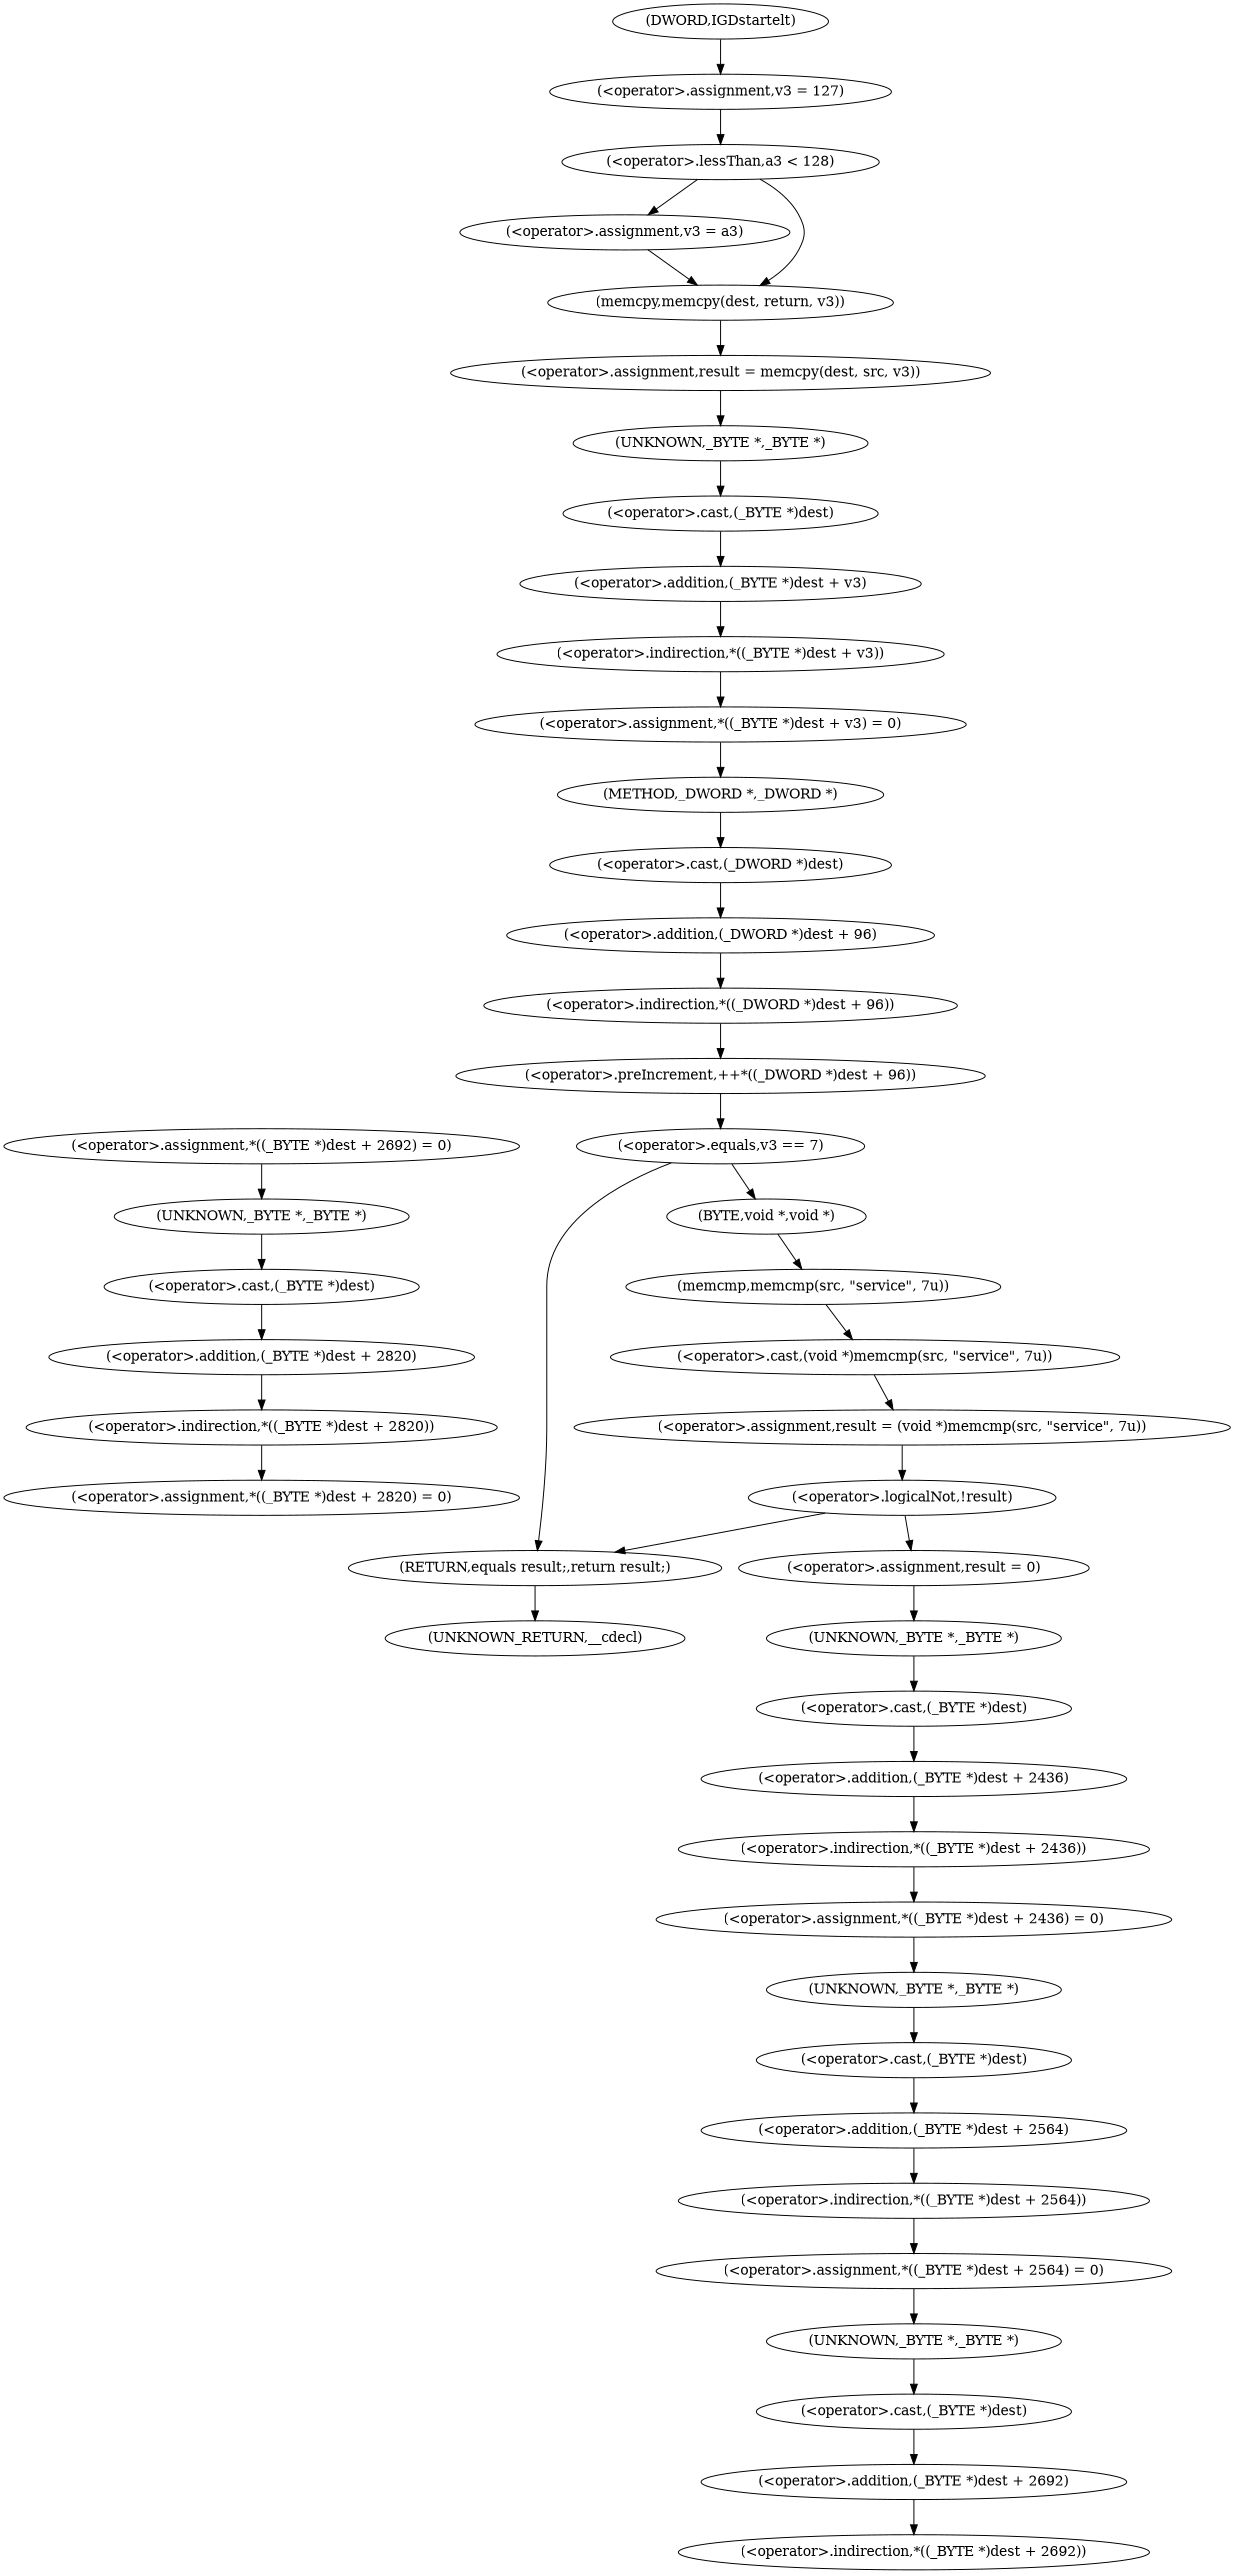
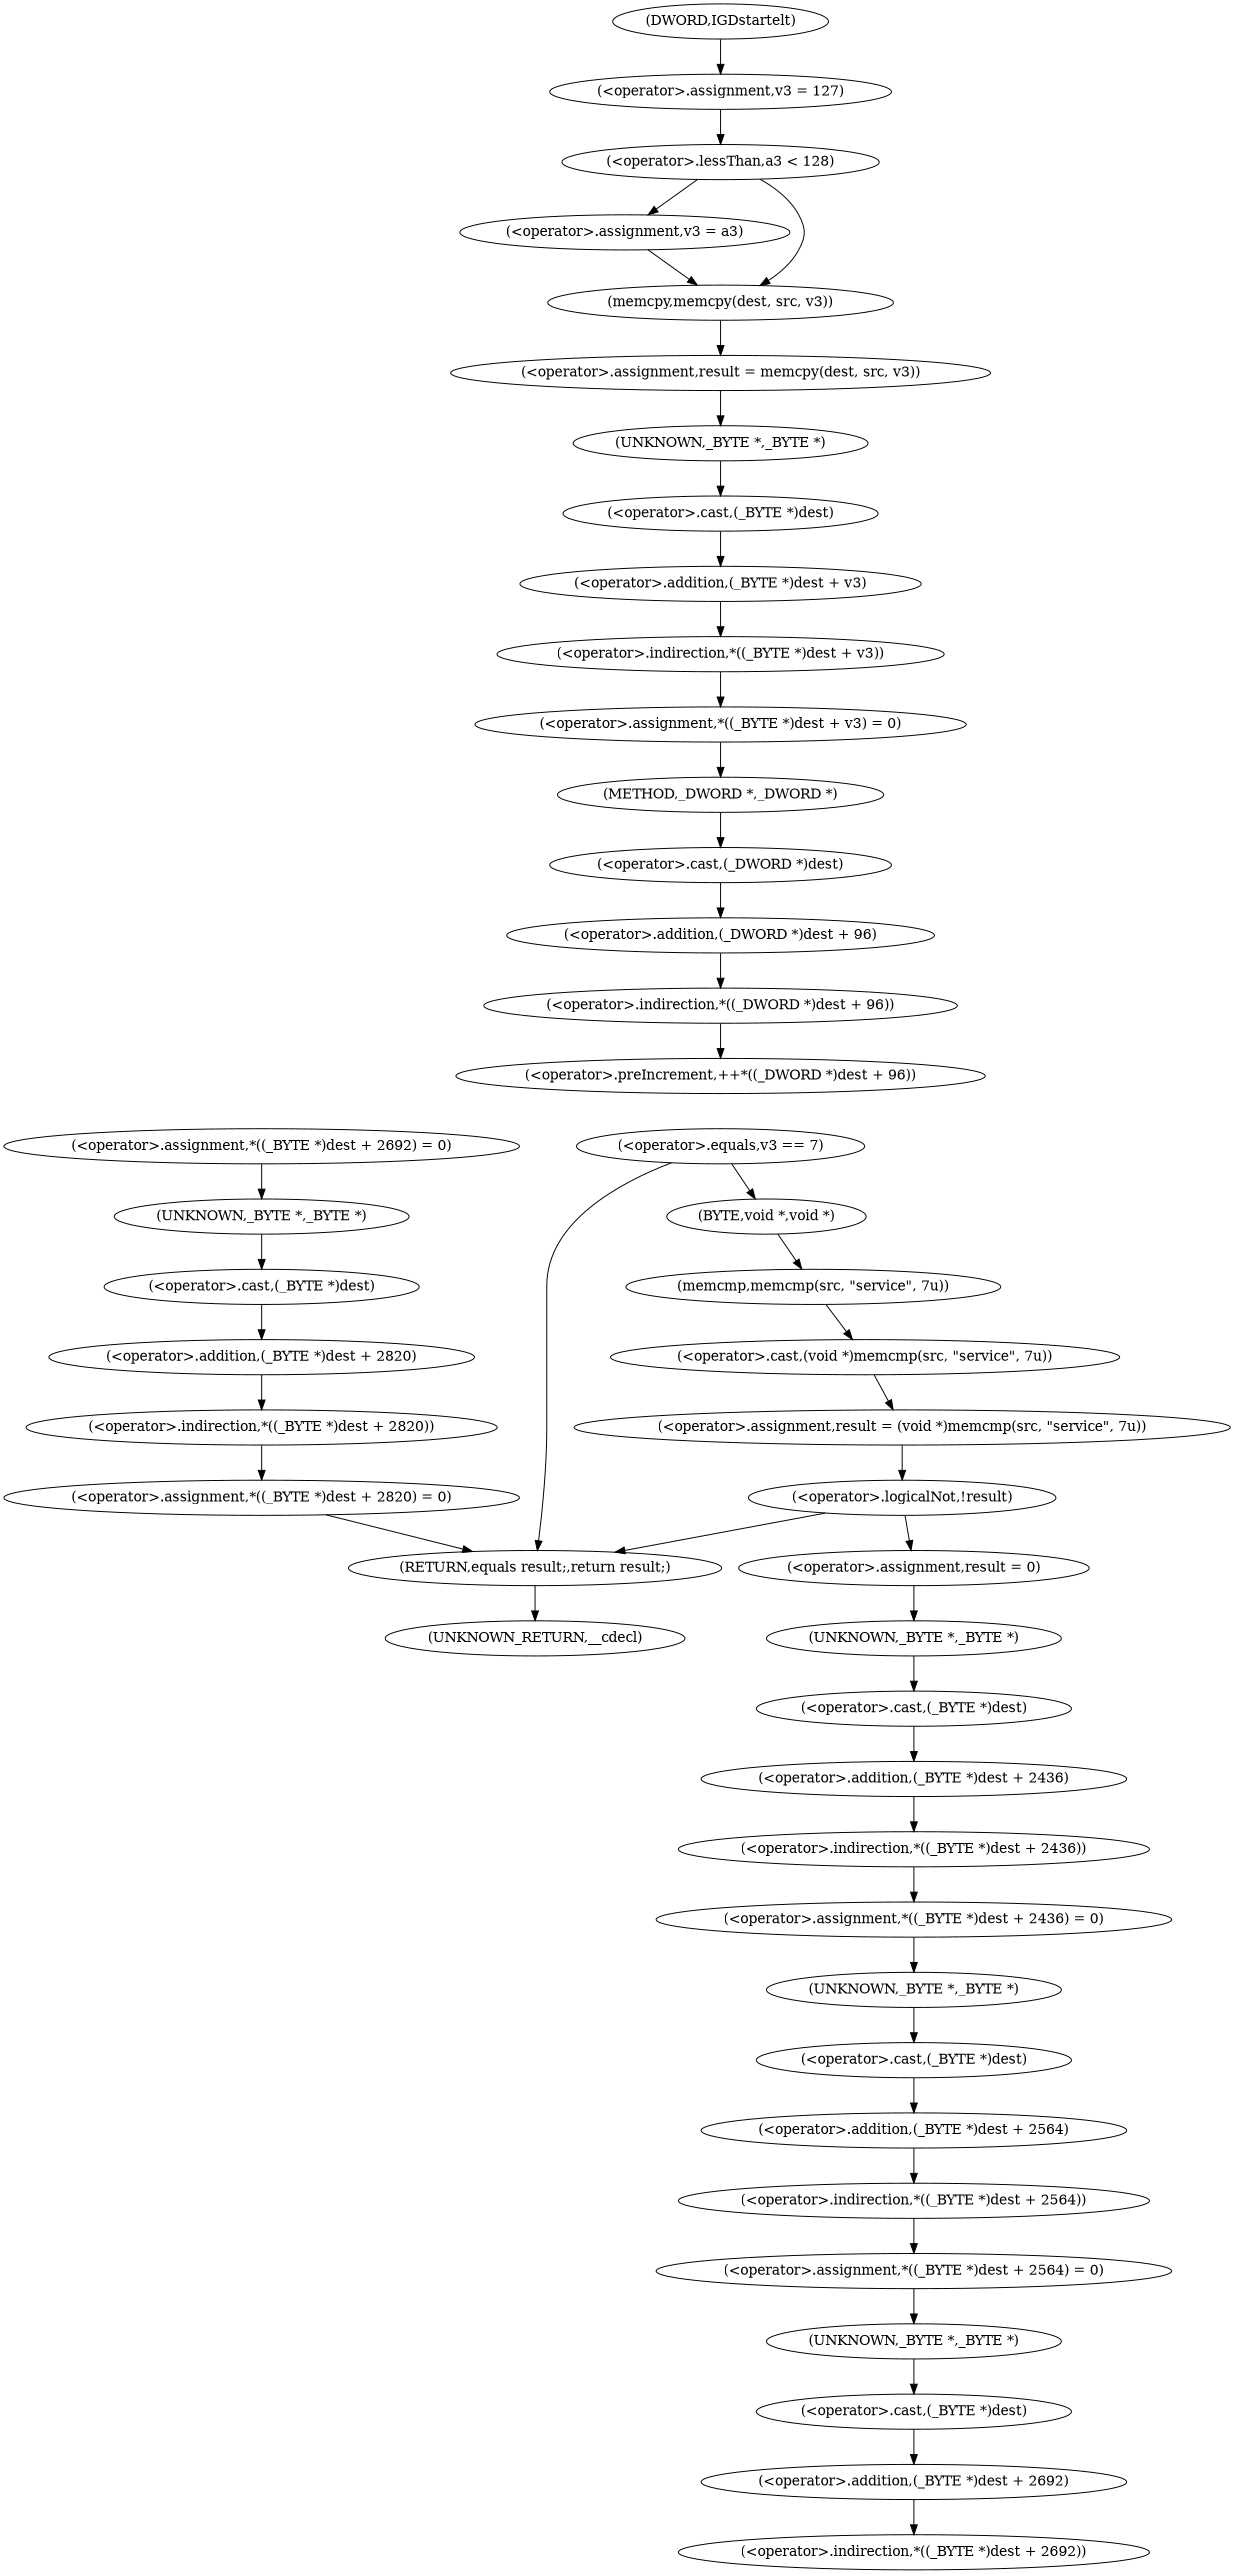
(721, 303) -> (721, 303)
(721, 1106) -> none
none -> (394, 1532)
